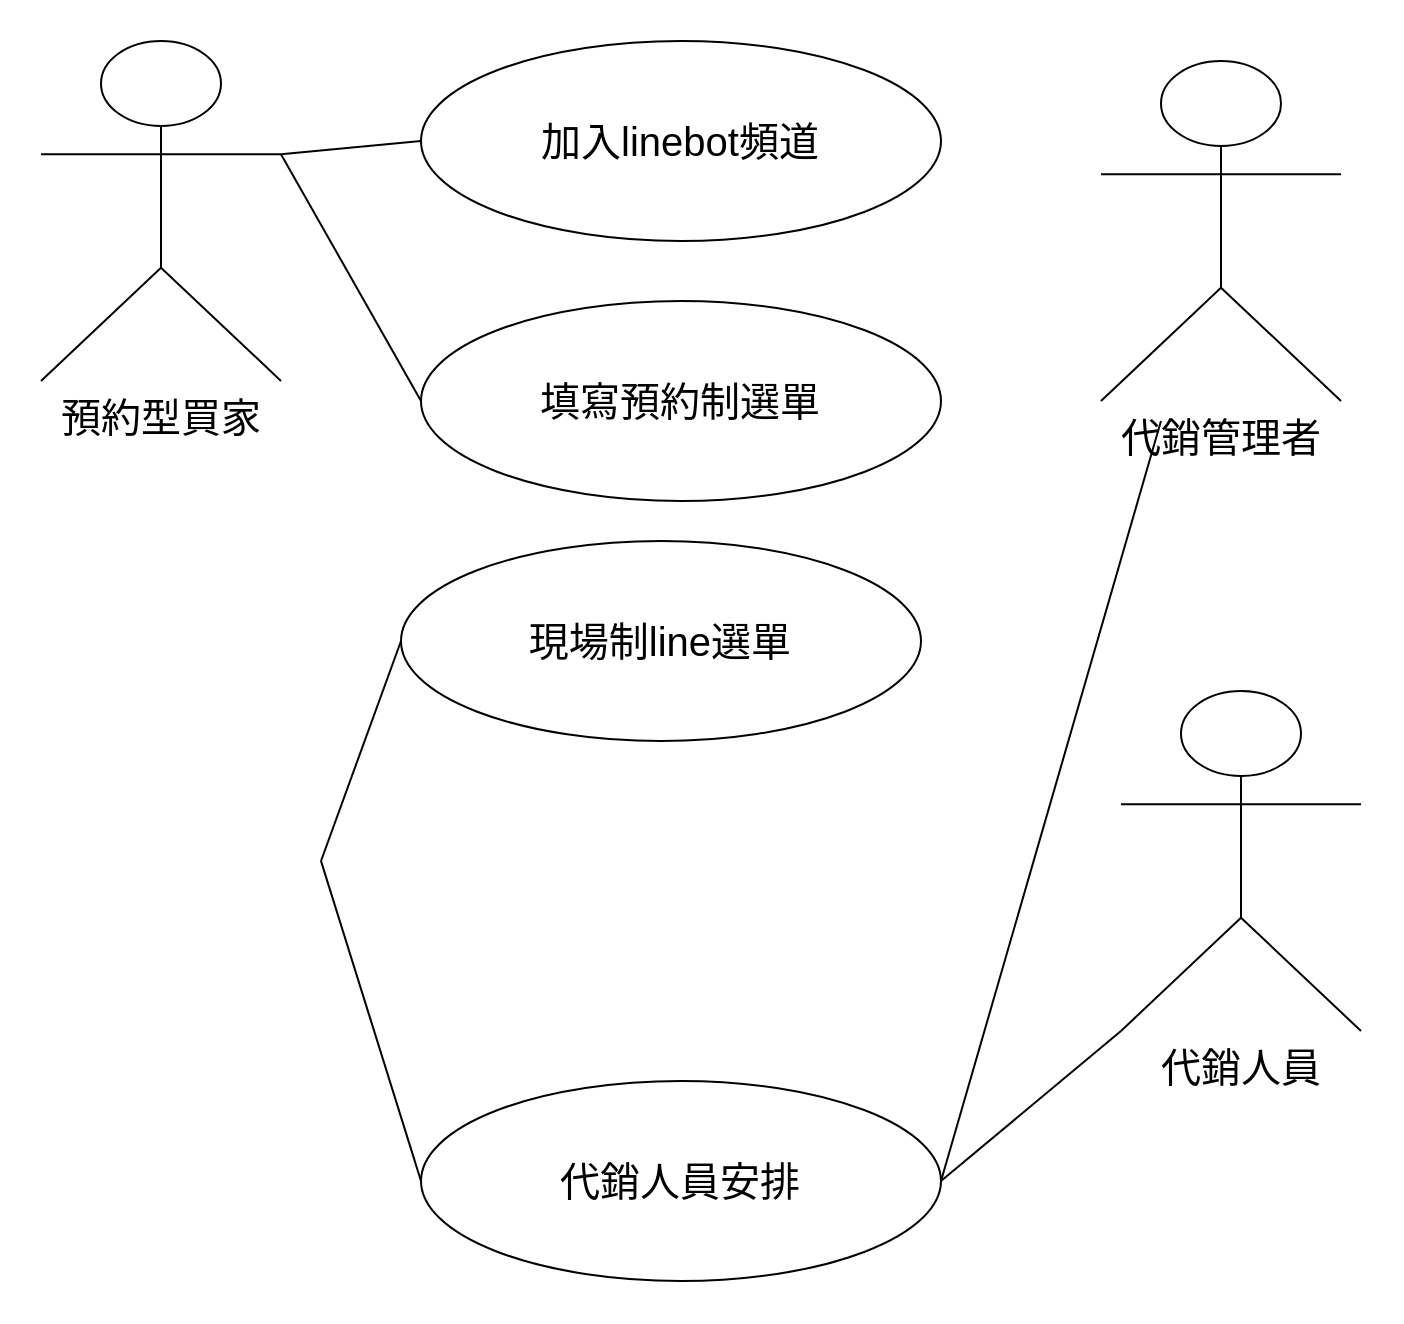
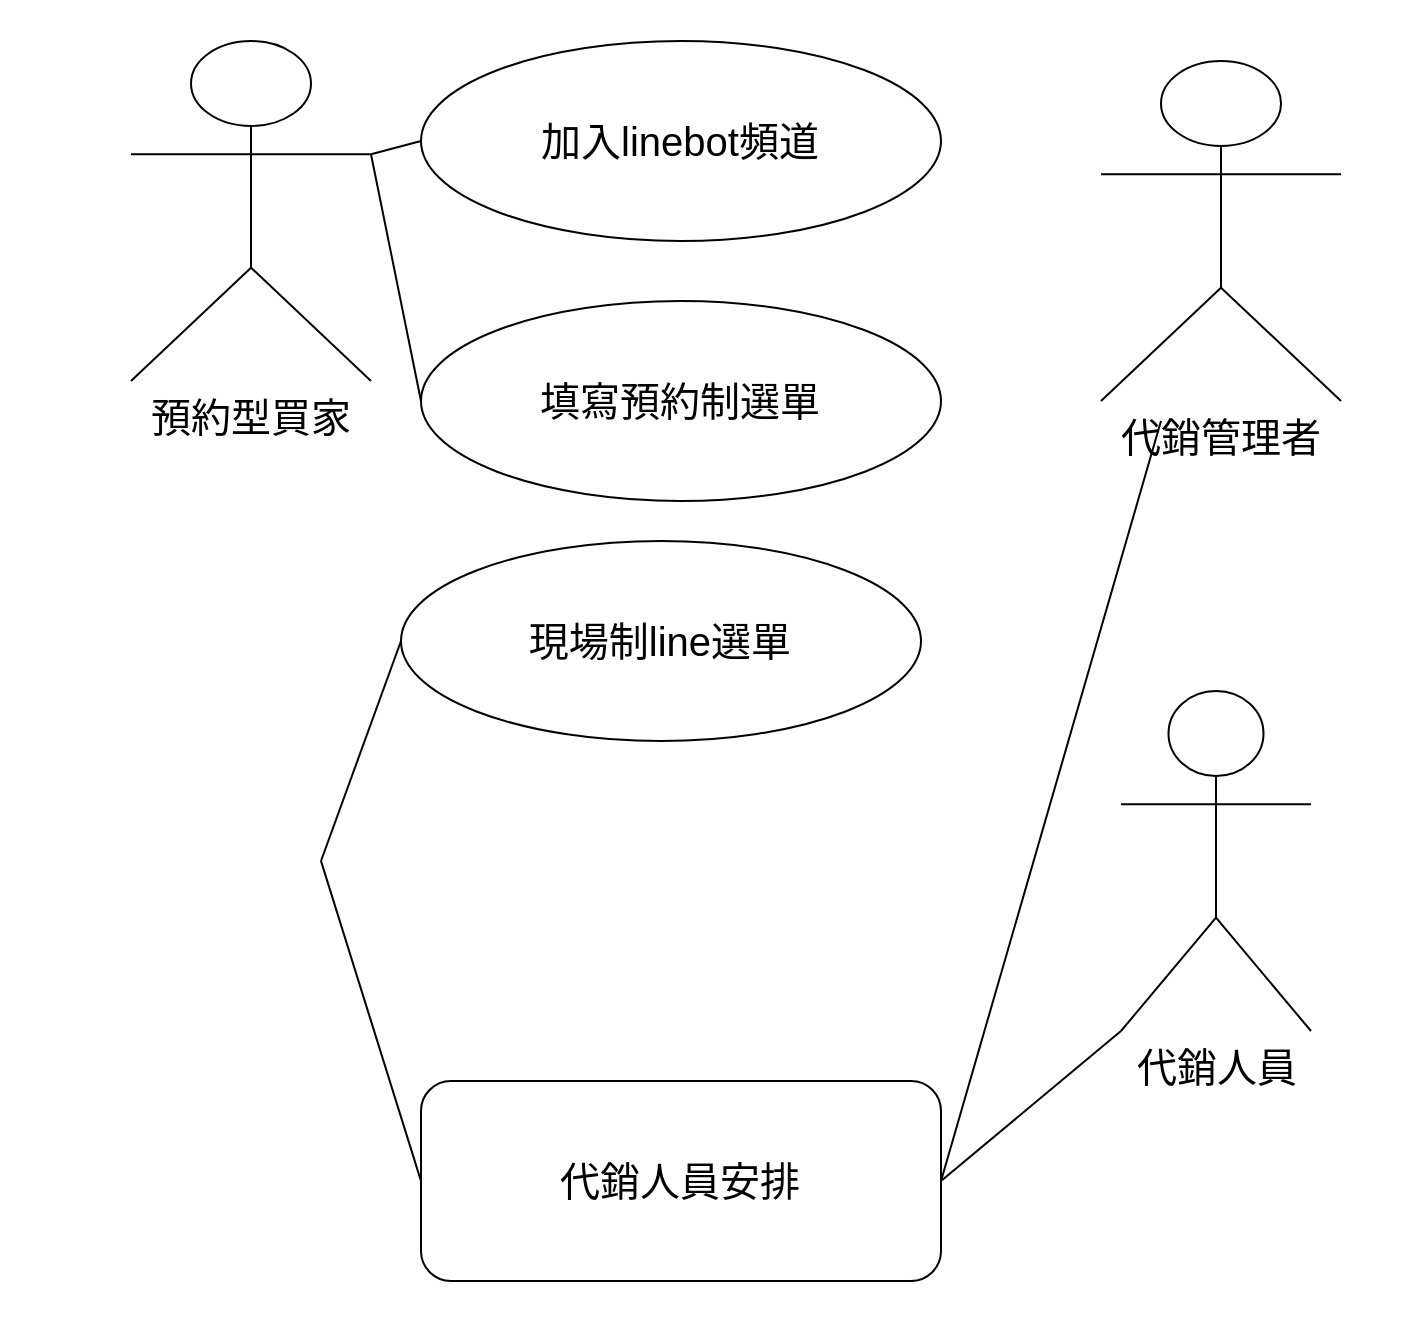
(161, 211) -> (251, 211)
(1241, 861) -> (1216, 861)
(681, 1181) -> (681, 1181)
